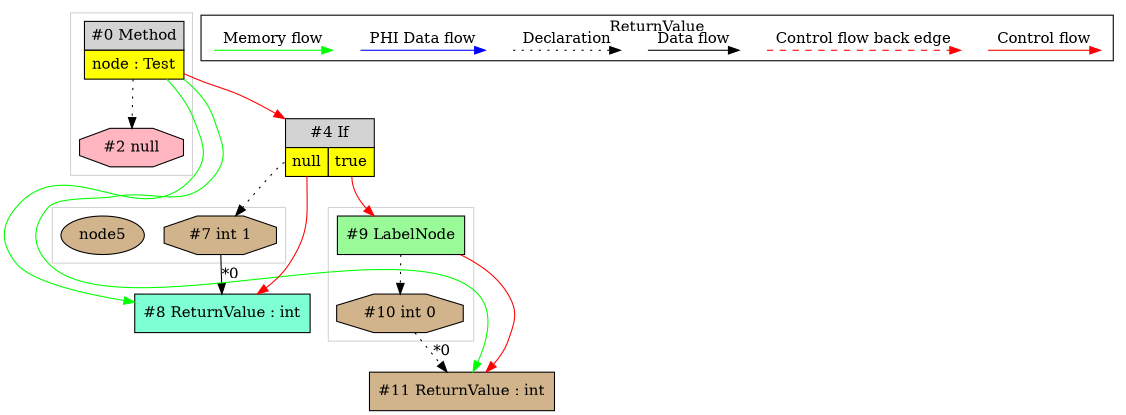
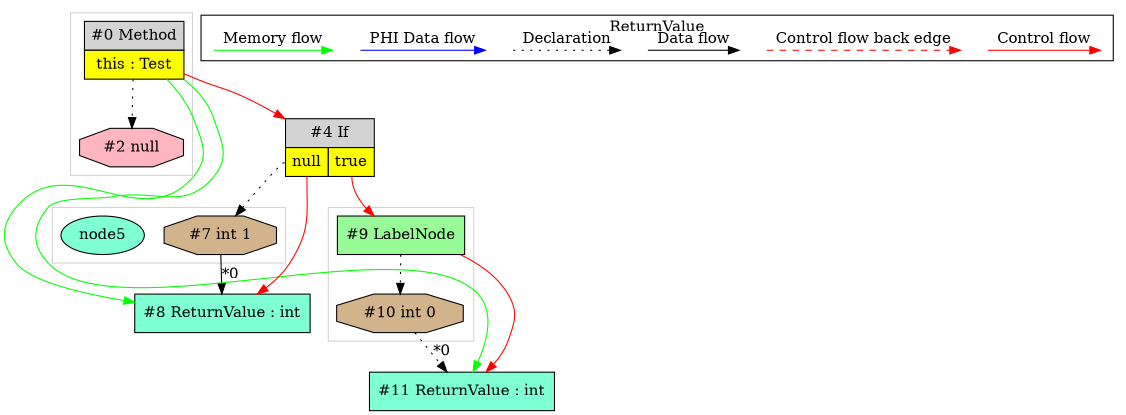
(134, 64) -> (134, 64)
(103, 235) -> (103, 235)
(462, 391) -> (462, 391)
